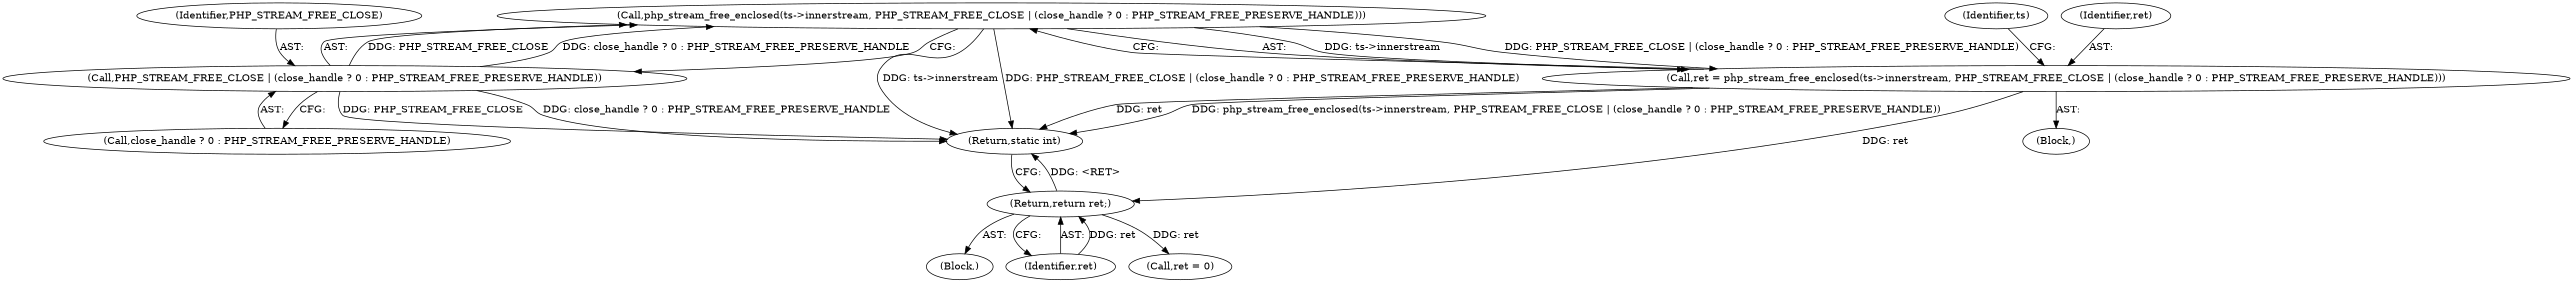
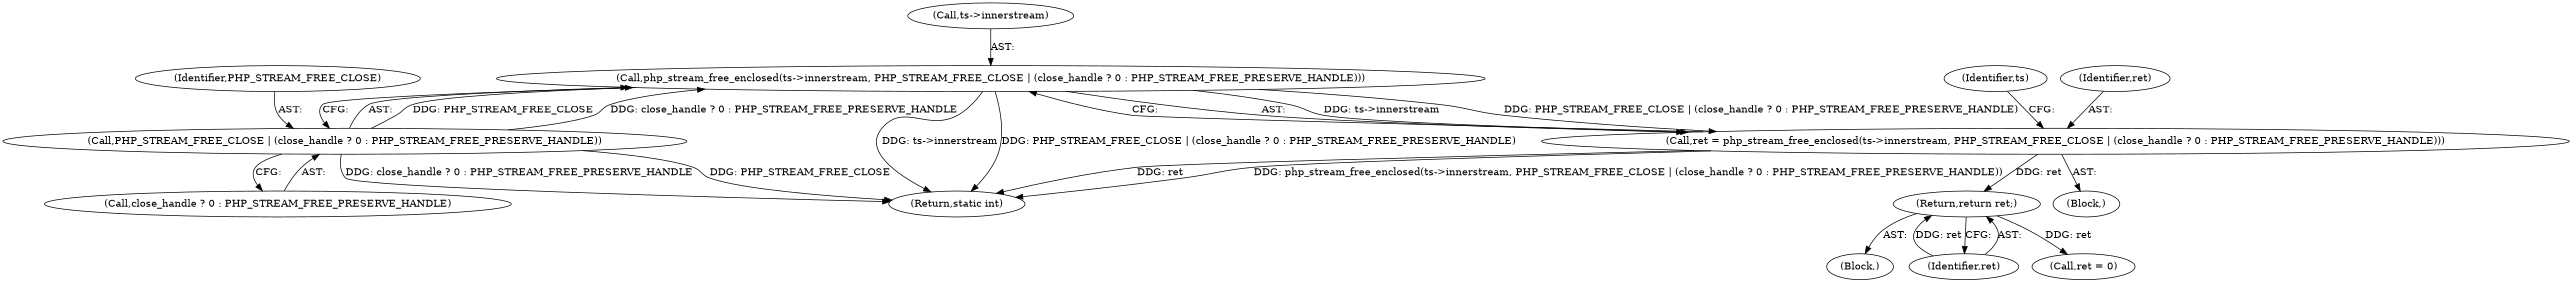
none -> (991, 16)
(1013, 173) -> none
(1049, 174) -> none
